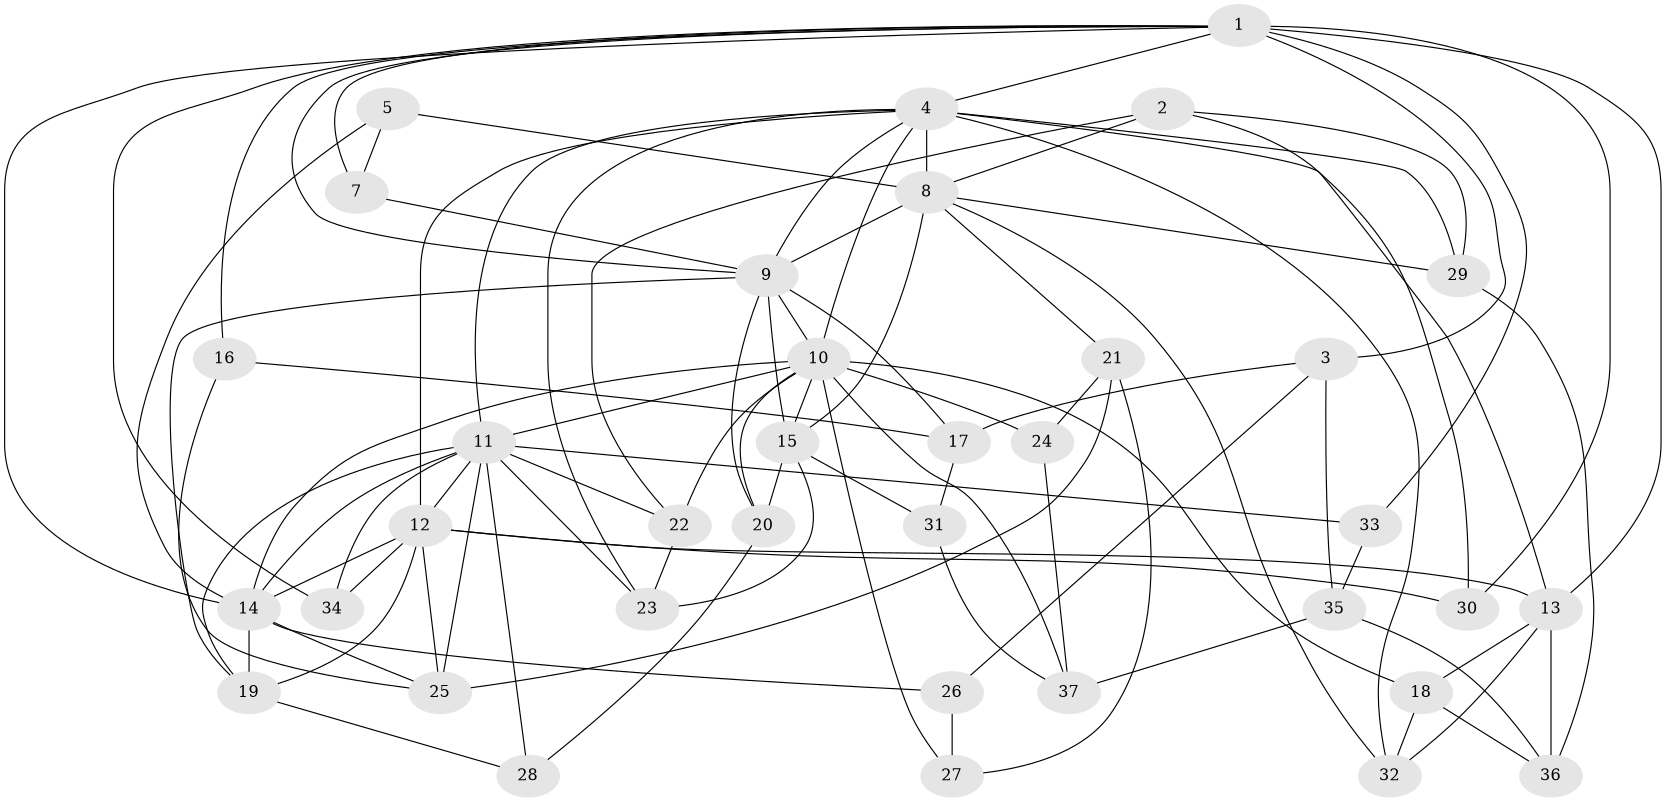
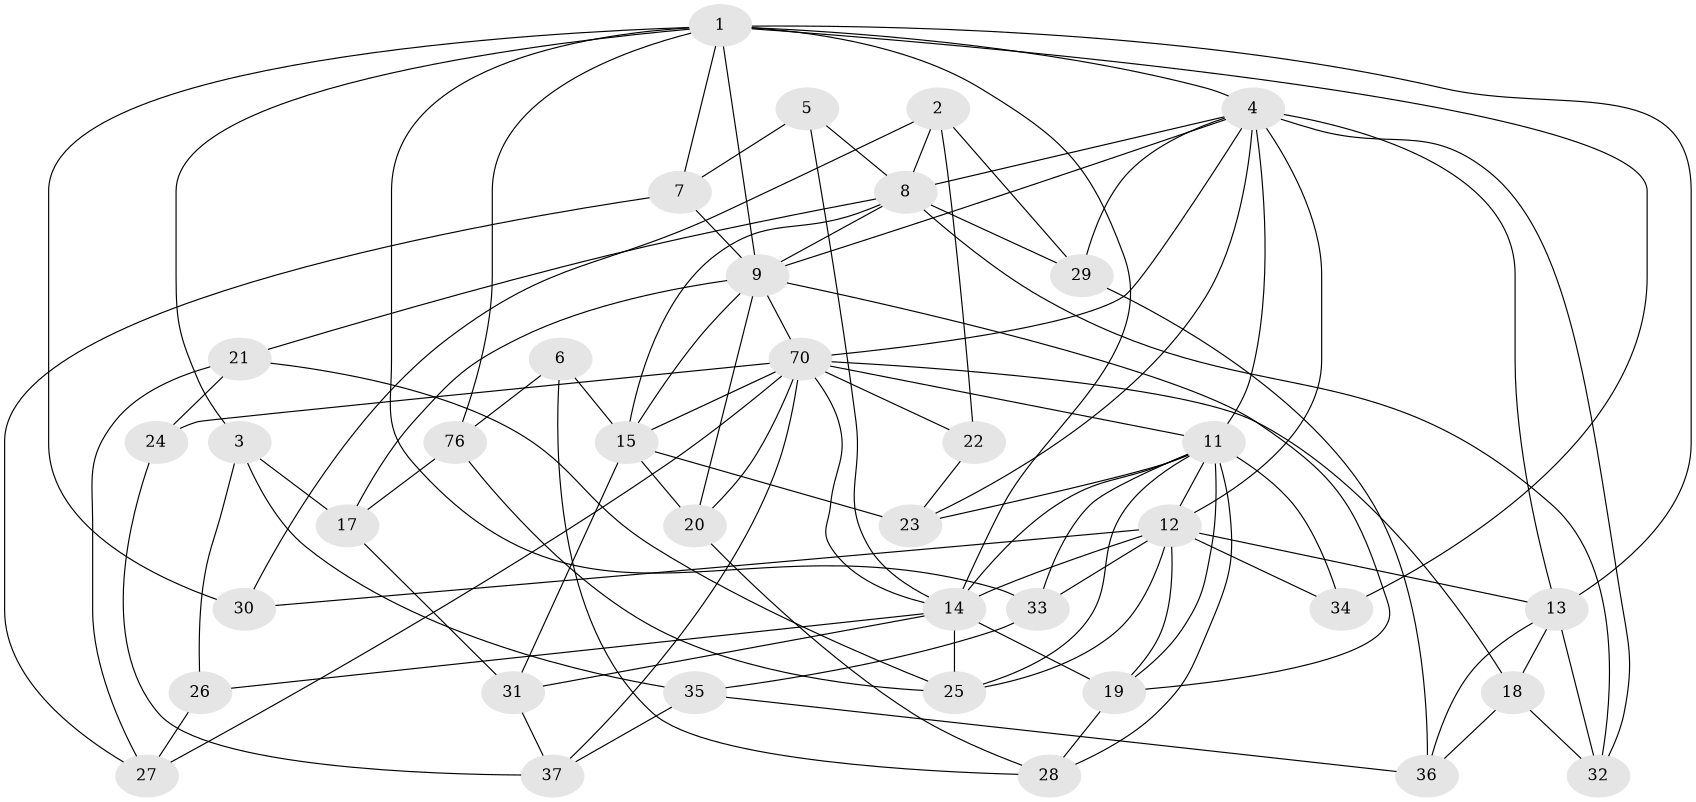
none -> (126, 330)
(225, 359) -> (455, 442)
none -> (561, 359)
(819, 359) -> (800, 359)
(586, 486) -> none
none -> (1097, 572)
none -> (734, 651)
